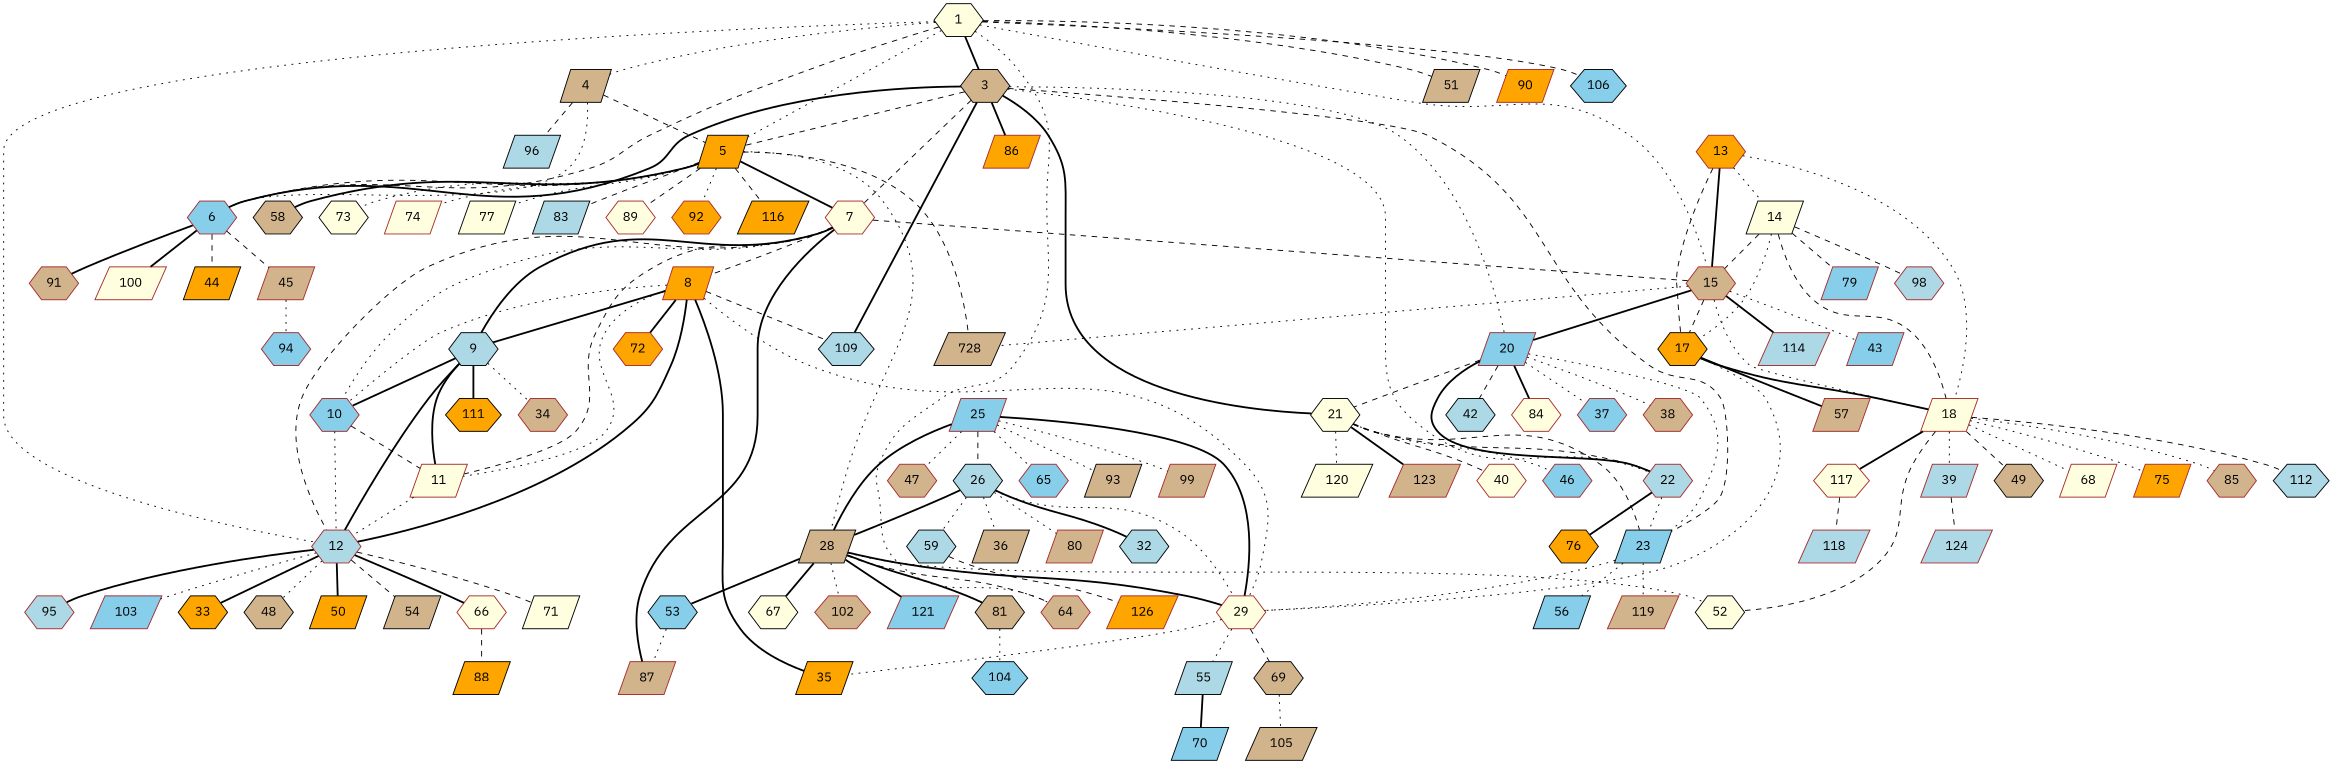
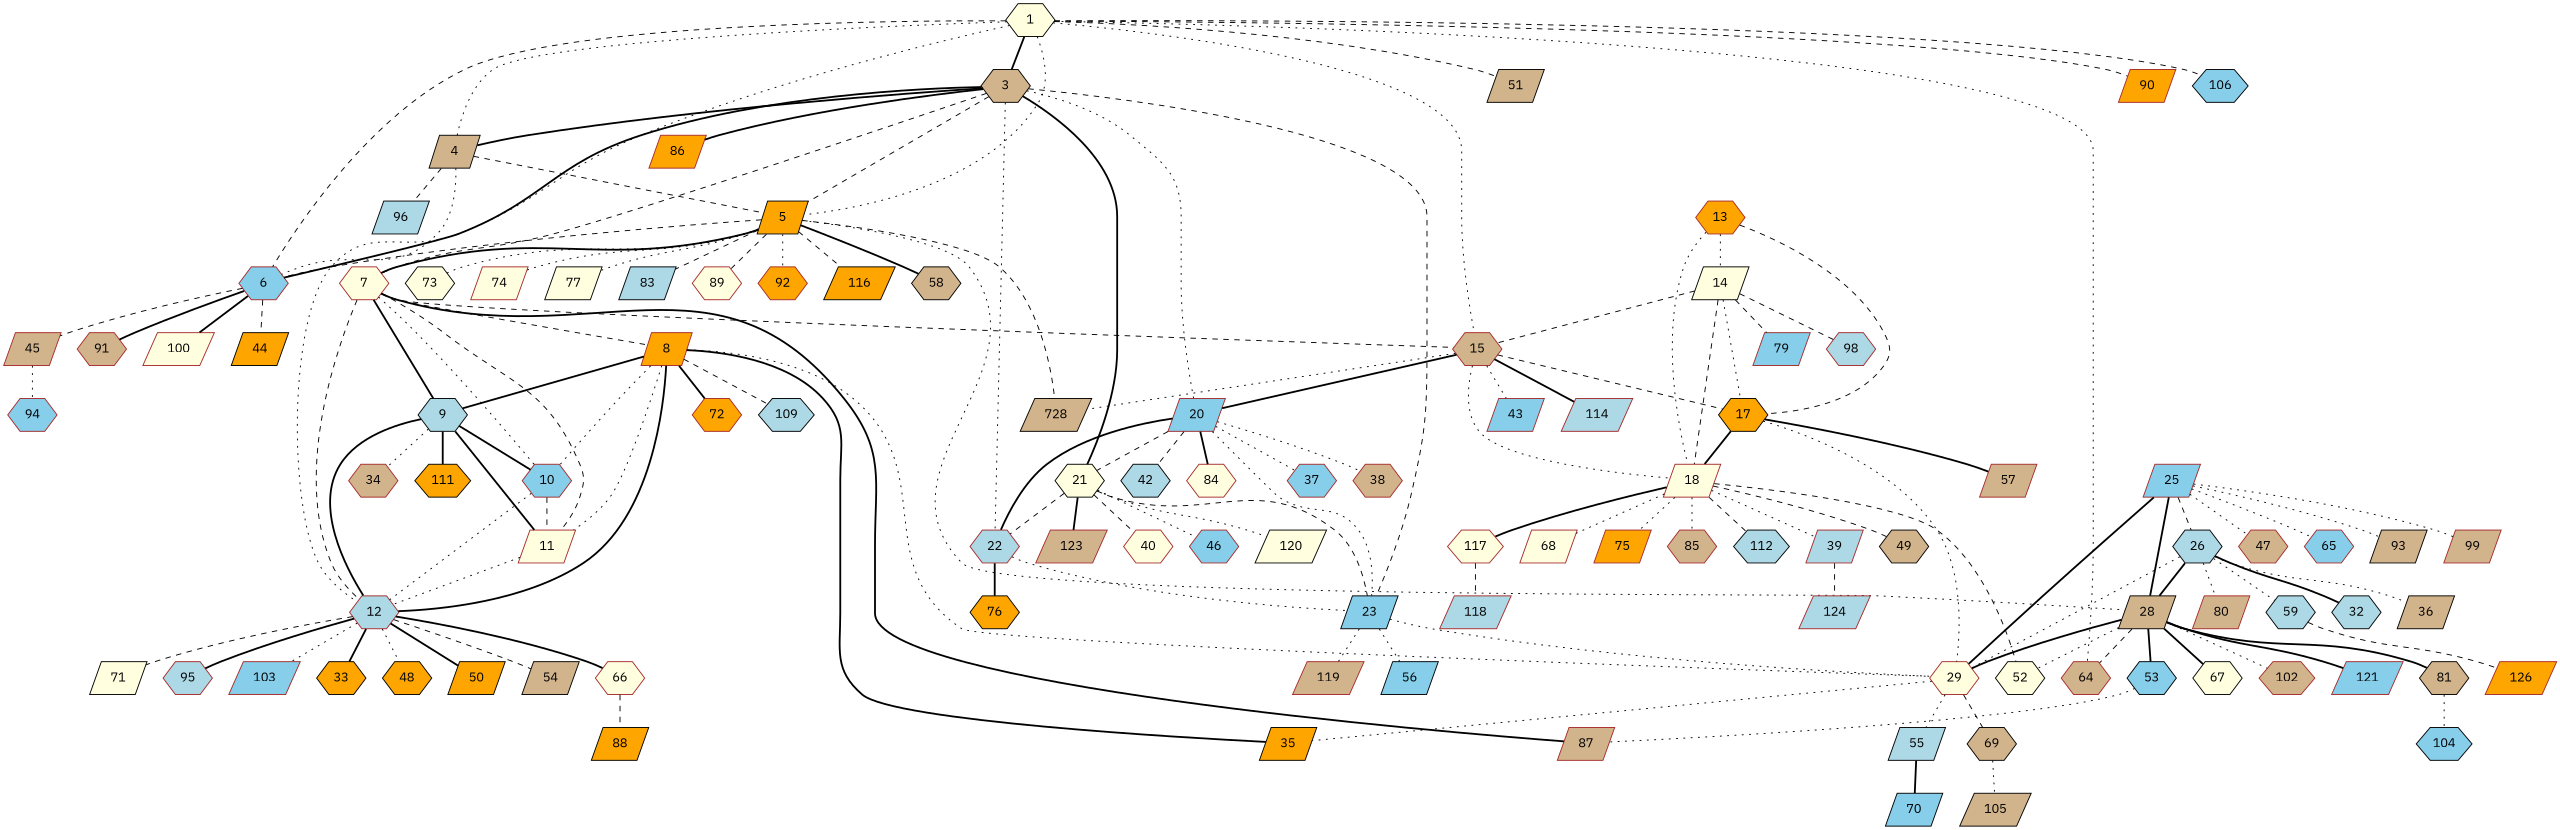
(916, 217) -> (666, 117)
(1716, 217) -> none
(269, 612) -> (407, 678)
